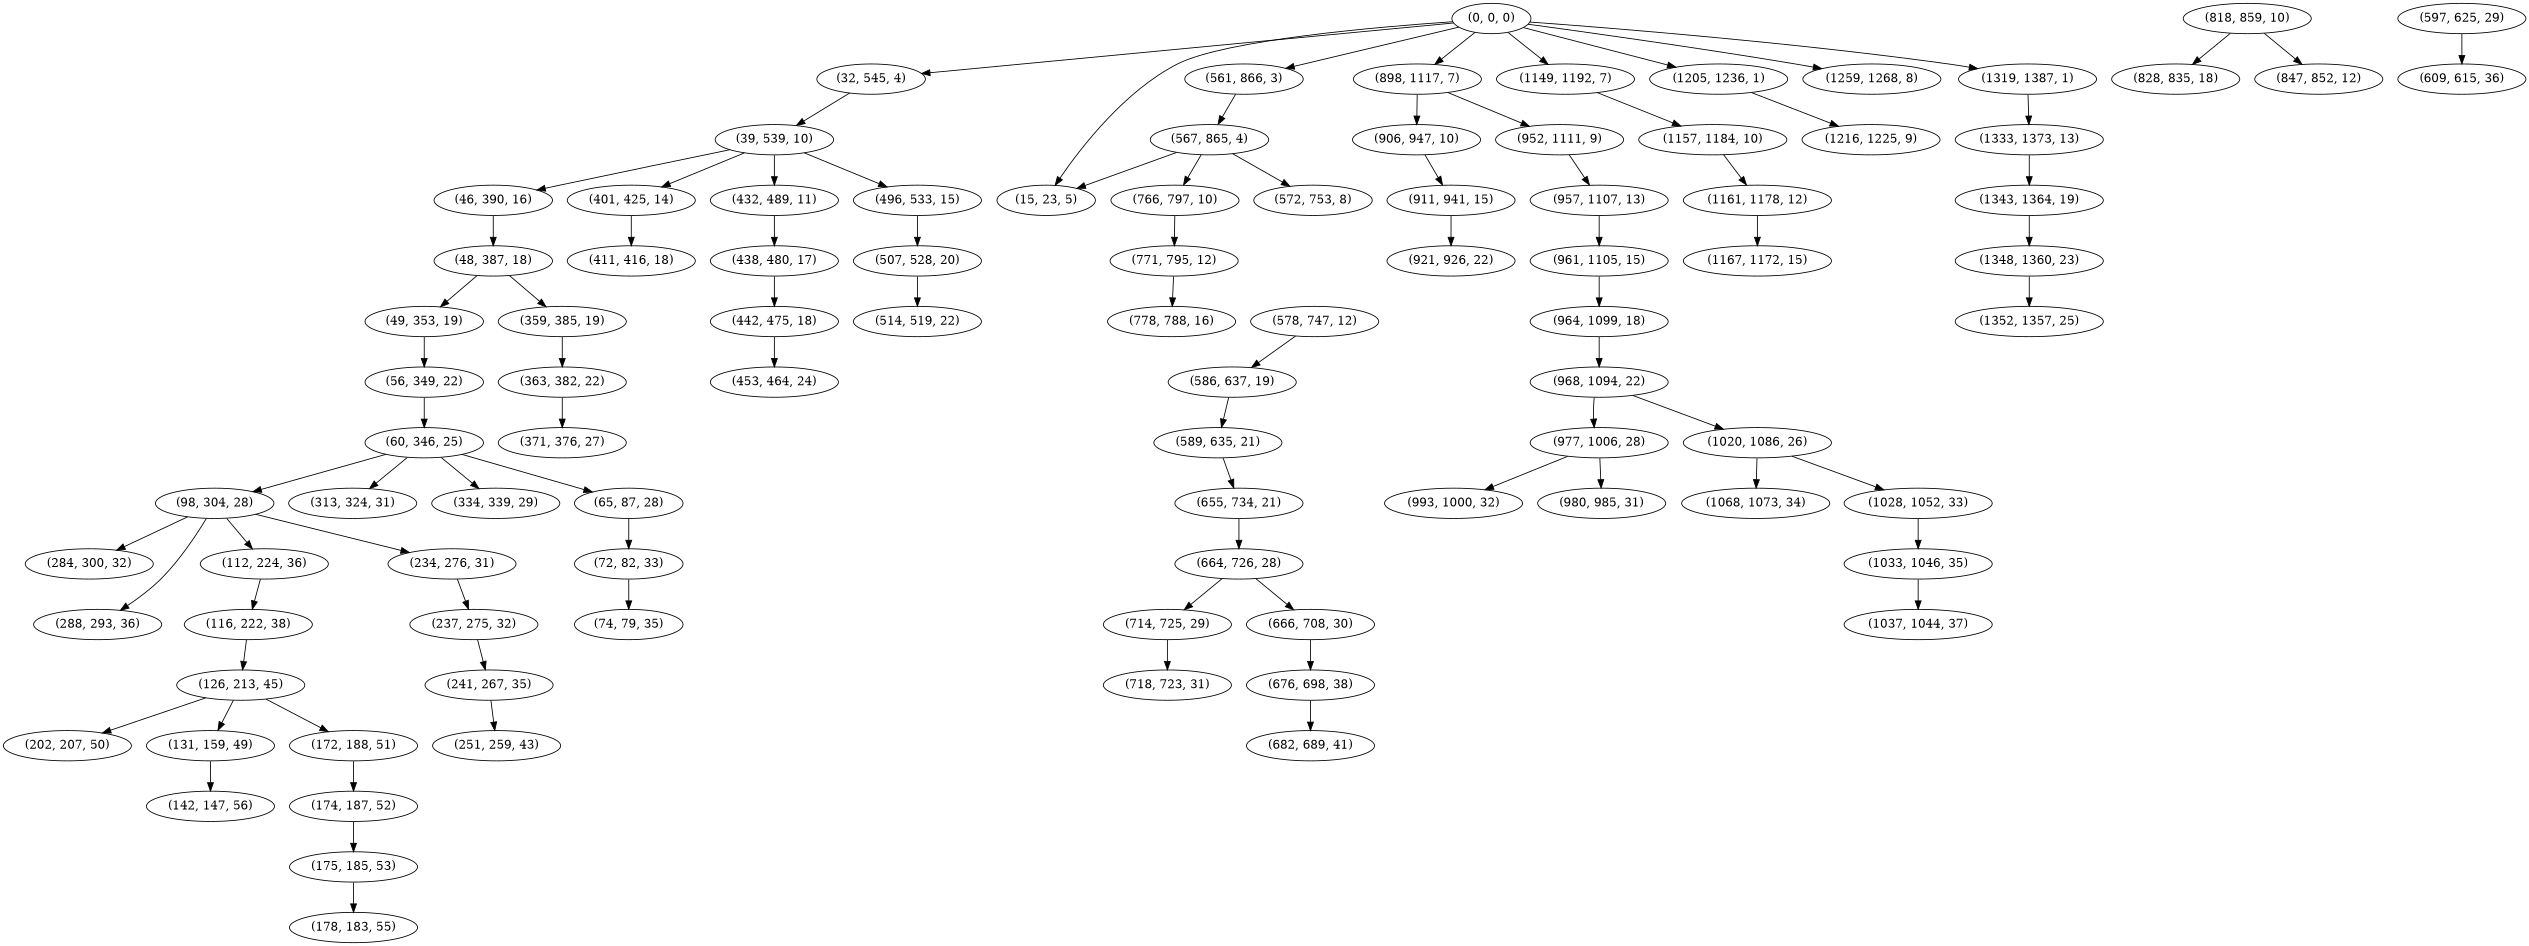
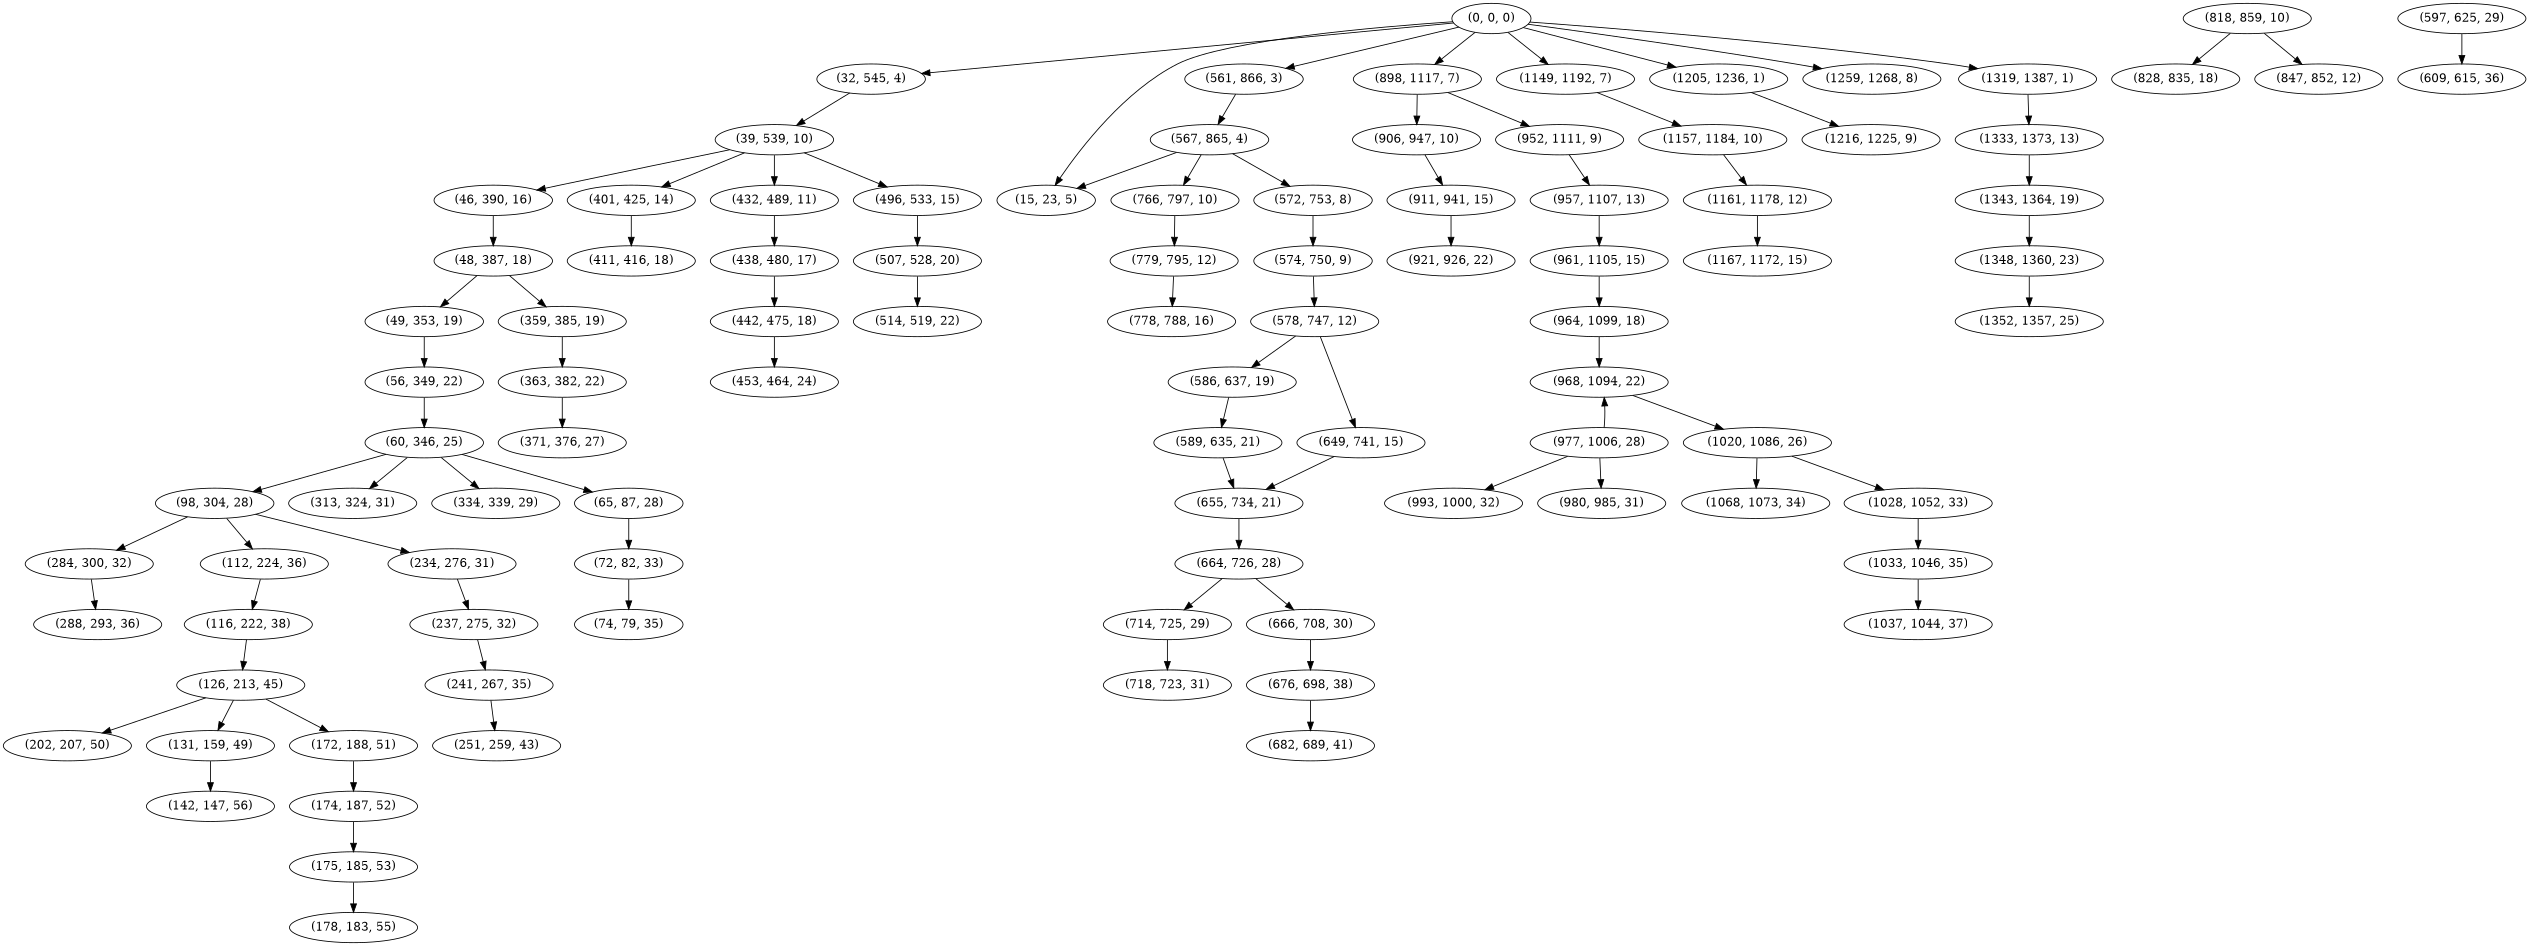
(1174, 261) -> (1174, 261)
none -> (1313, 261)
(1594, 408) -> (1605, 417)
none -> (1361, 443)
(172, 567) -> (93, 590)
